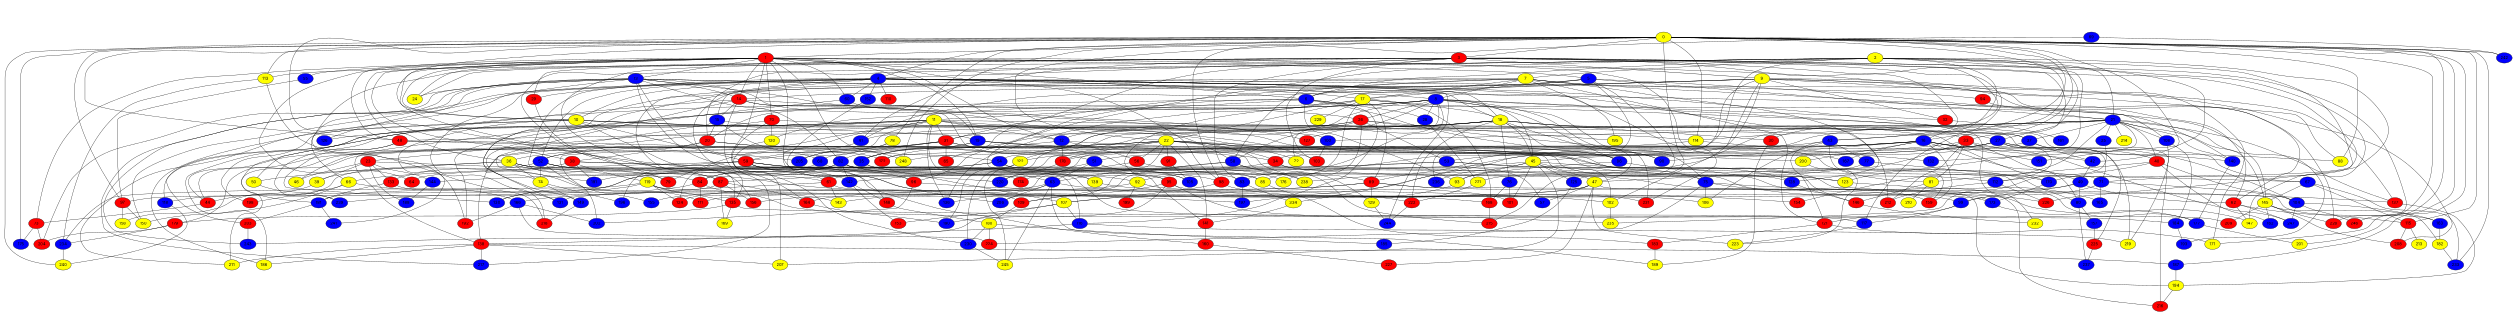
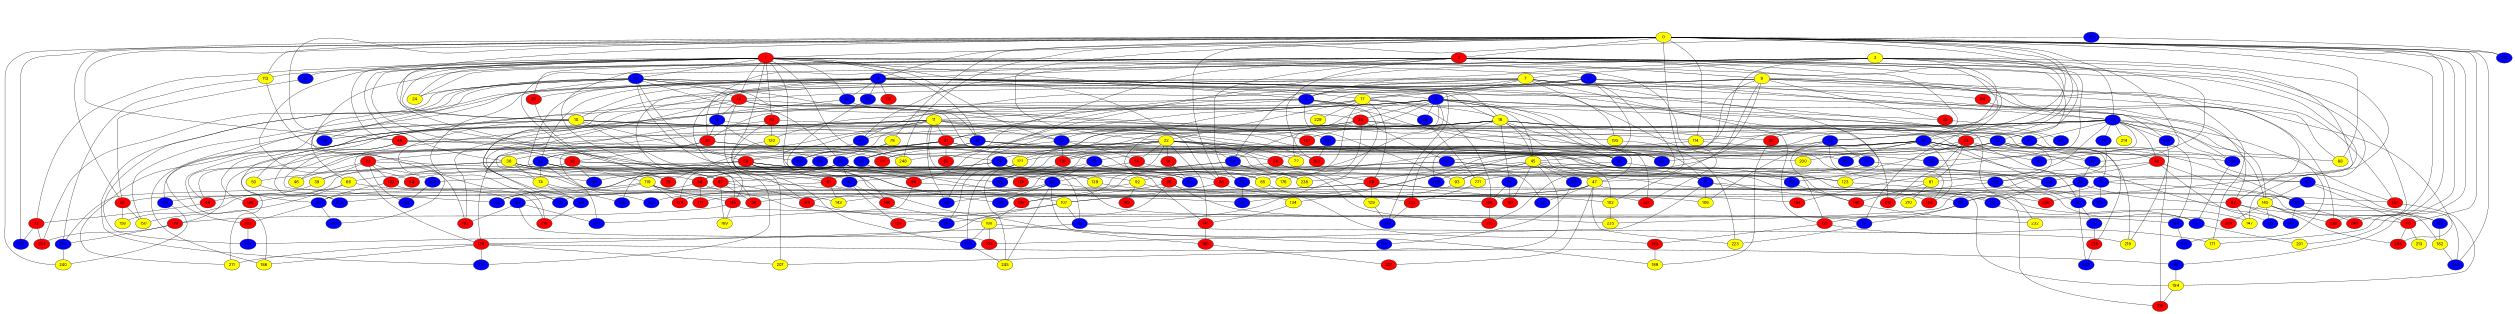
(1293, 203) -> (1293, 203)
(1840, 223) -> (1703, 164)
